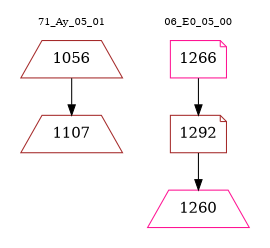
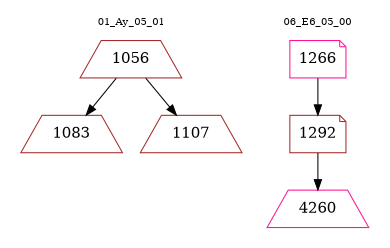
(72, 22) -> (131, 22)
(198, 22) -> (318, 22)
none -> (72, 134)
(198, 209) -> (318, 209)
